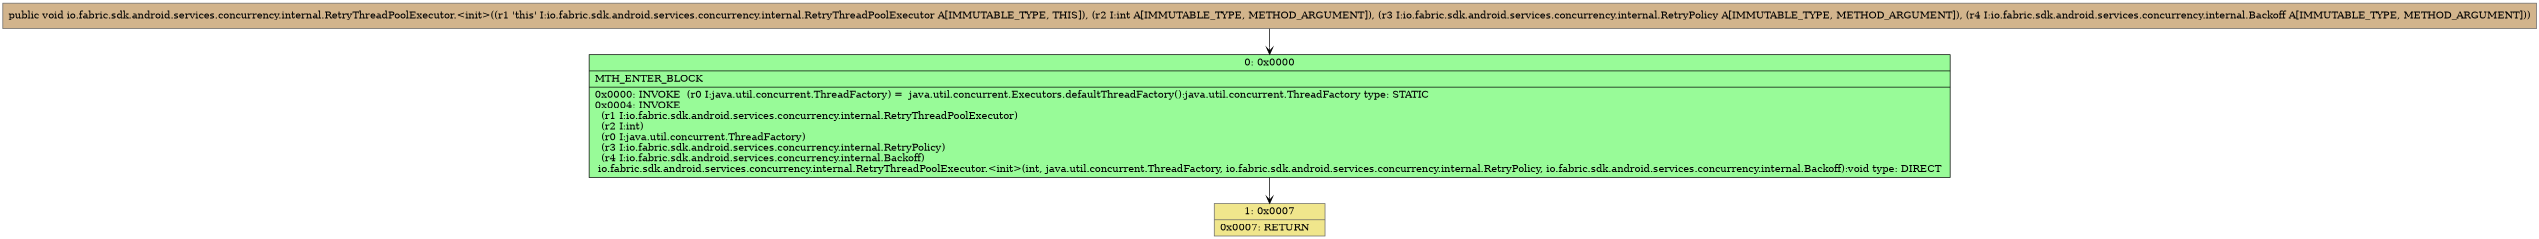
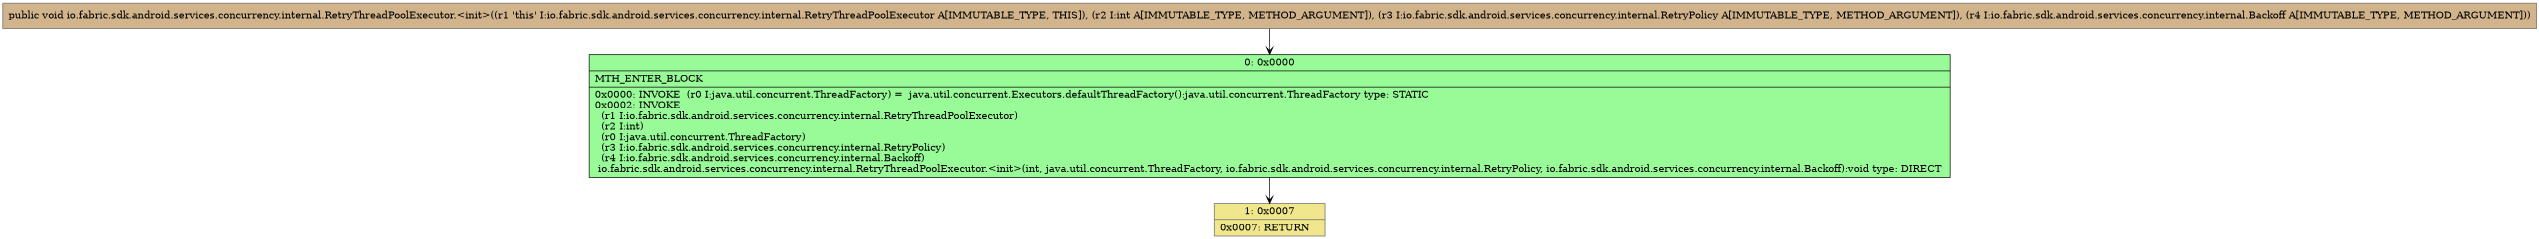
(641, 105) -> (641, 105)
